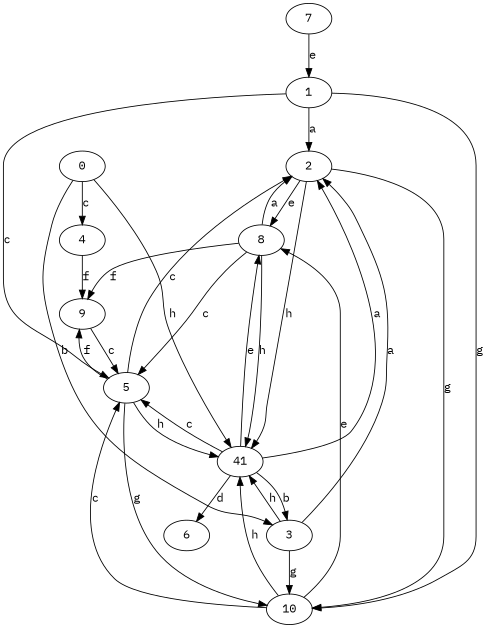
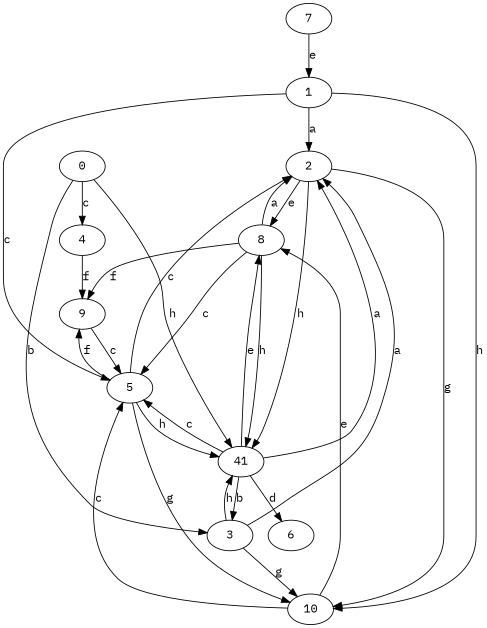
(480, 351) -> (480, 351)
(249, 544) -> none
